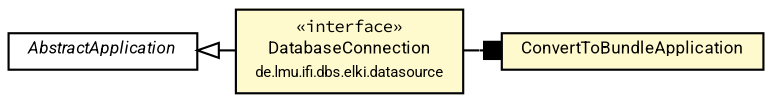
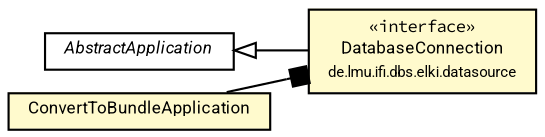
(471, 50) -> (257, 86)
